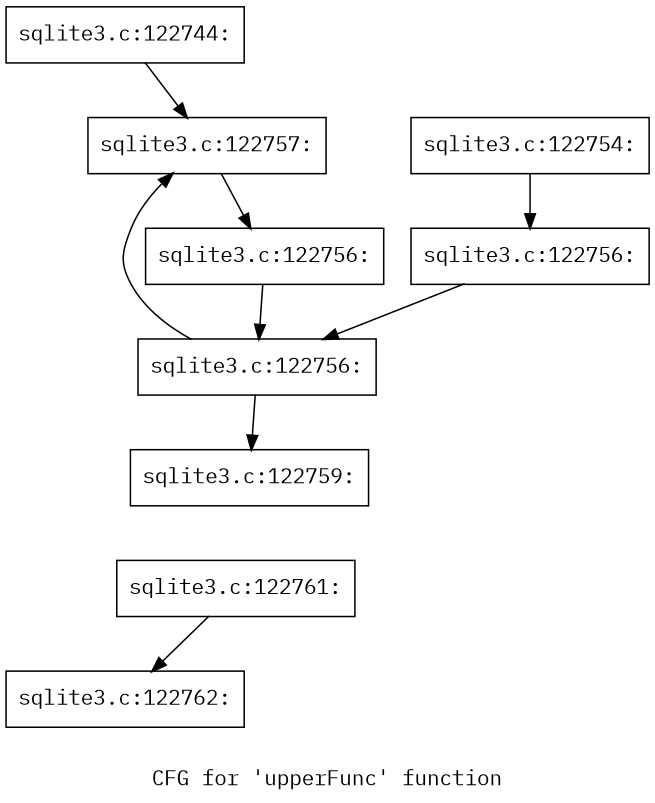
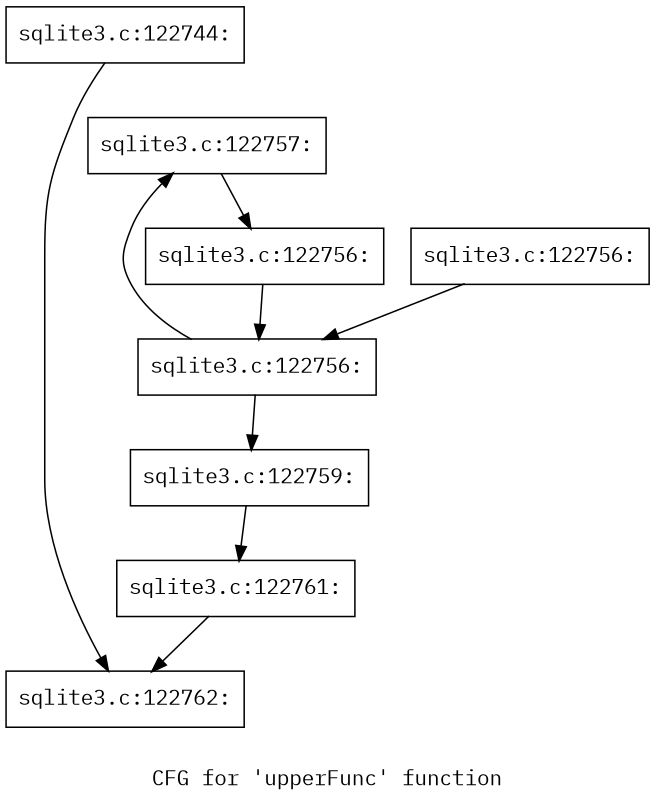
(162, 84) -> (45, 359)
(530, 146) -> none
none -> (244, 526)
